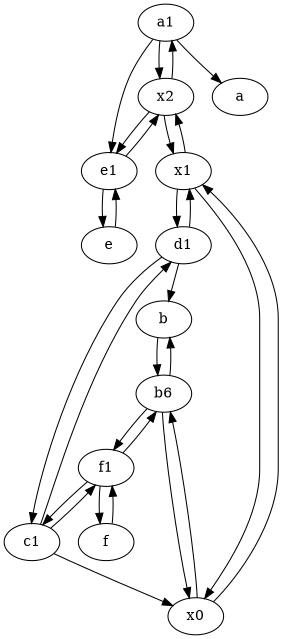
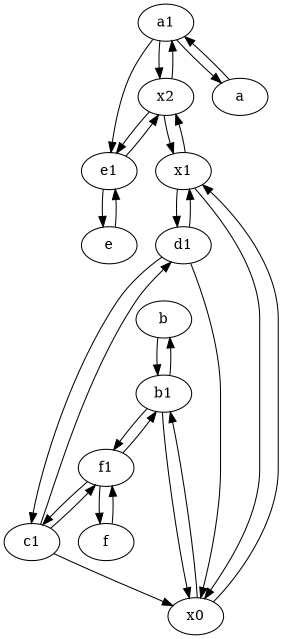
none -> (211, 61)
(175, 277) -> (221, 424)
(164, 394) -> (164, 394)
